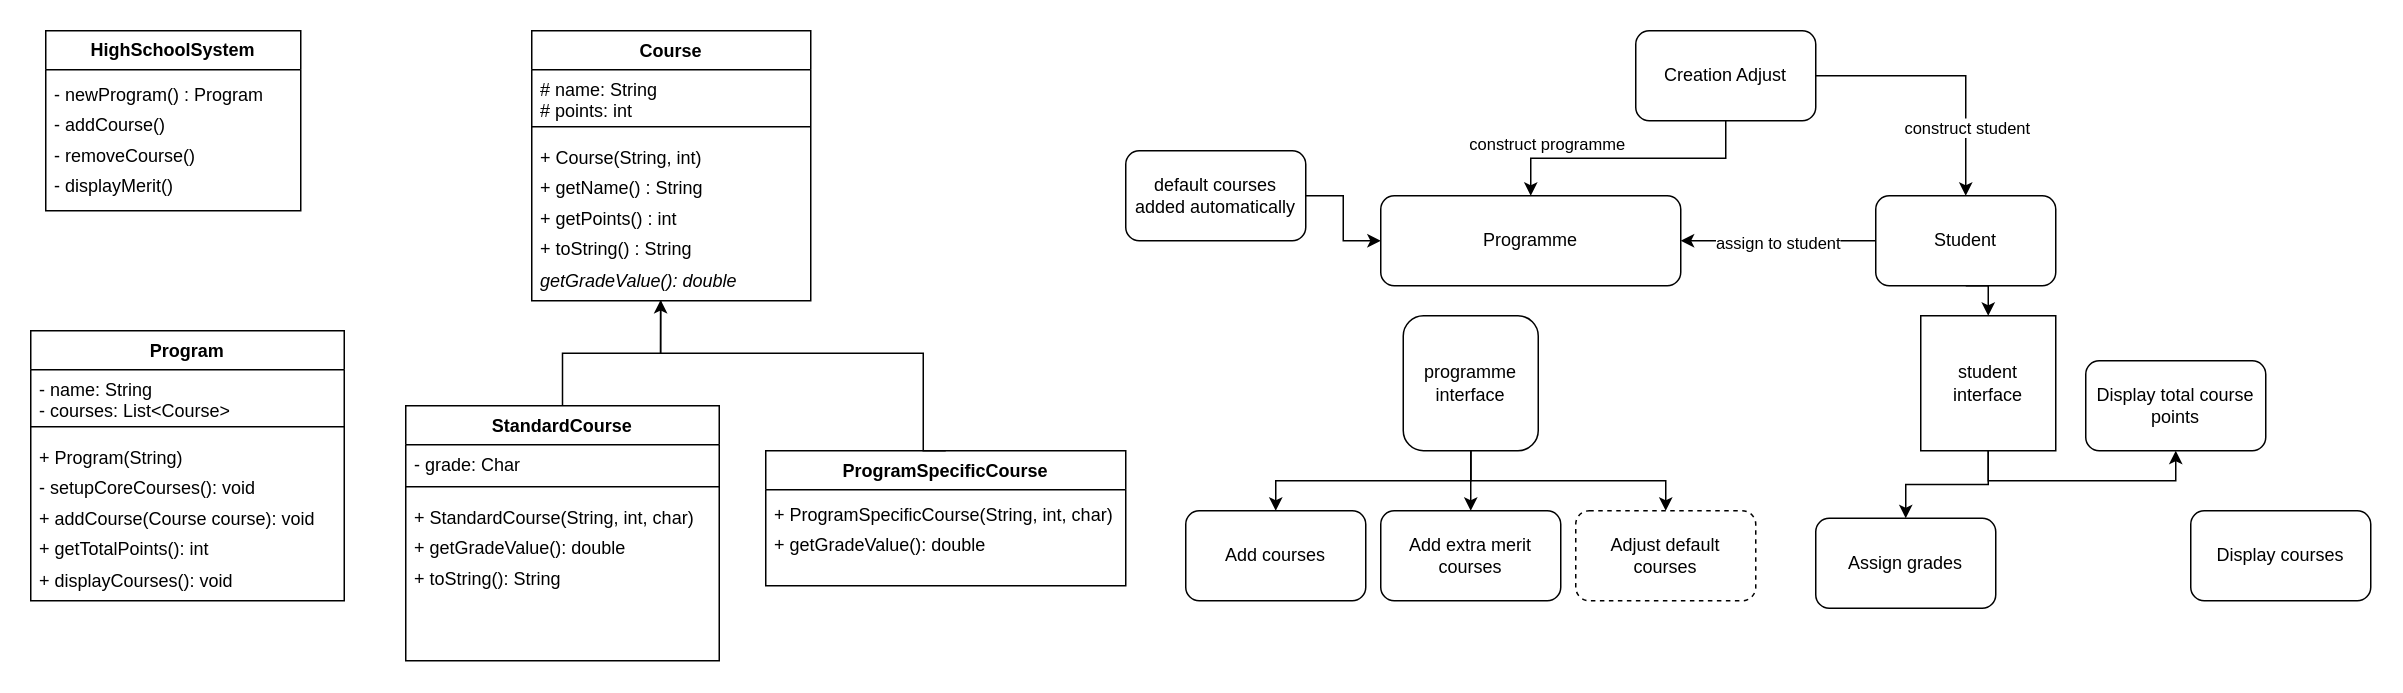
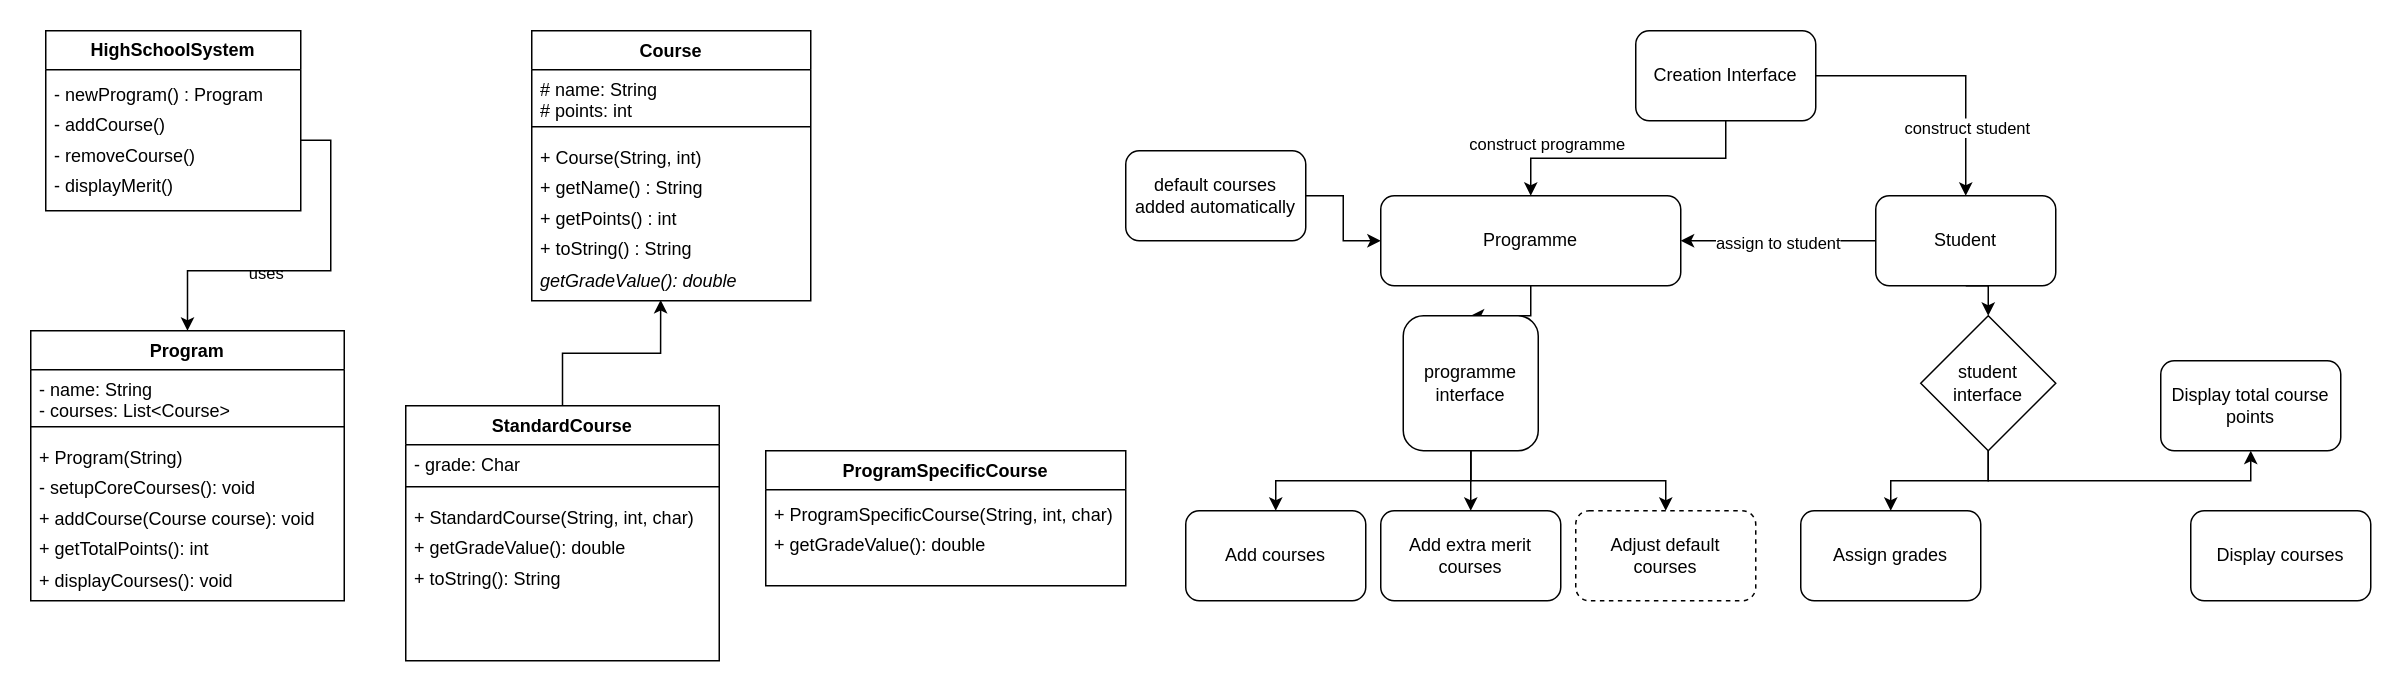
(1726, 76) -> (1726, 76)
none -> (315, 271)
none -> (1531, 306)
(842, 353) -> none
(1988, 383) -> (1988, 383)
(2176, 406) -> (2251, 406)
(1906, 563) -> (1891, 556)
